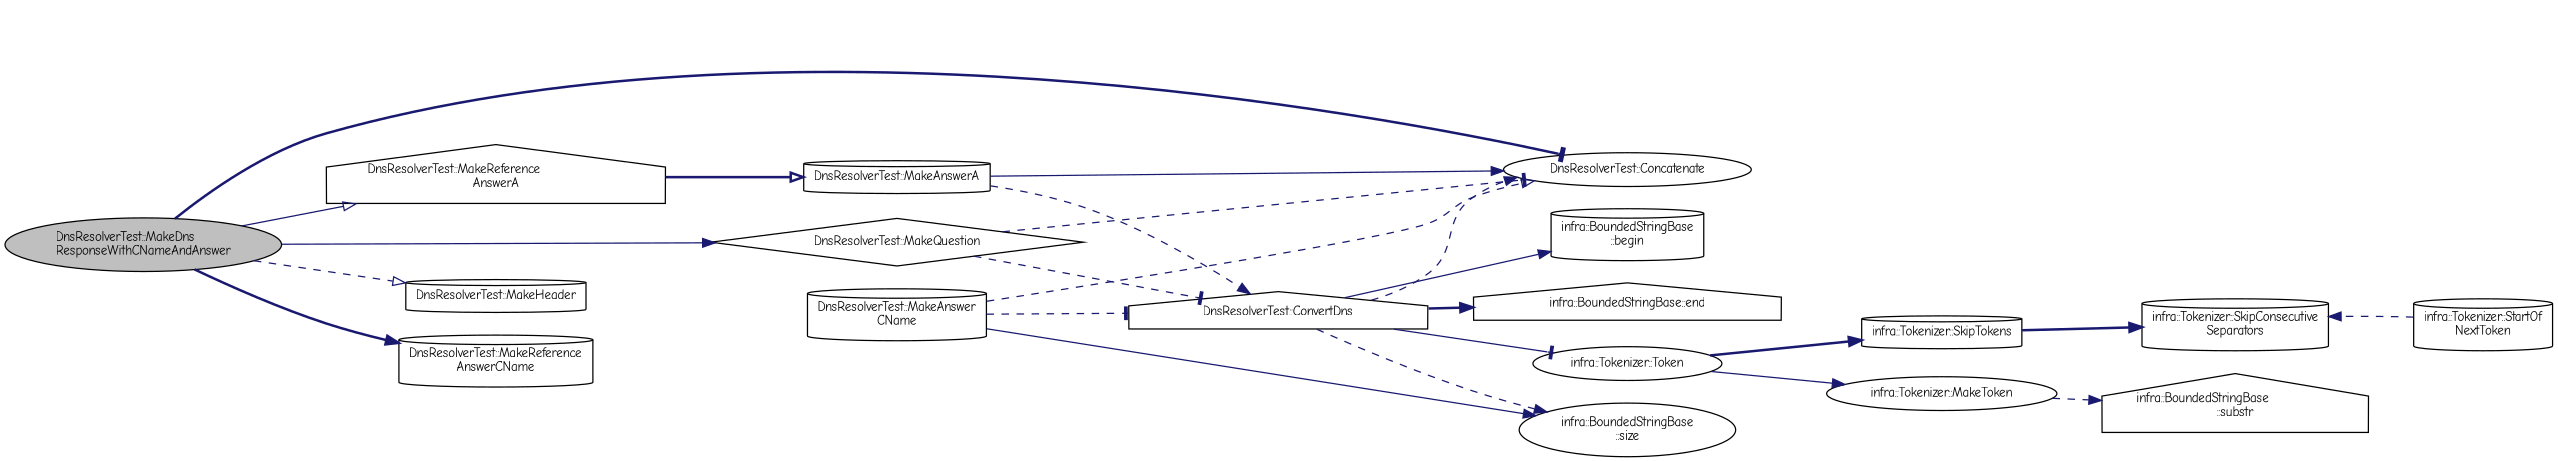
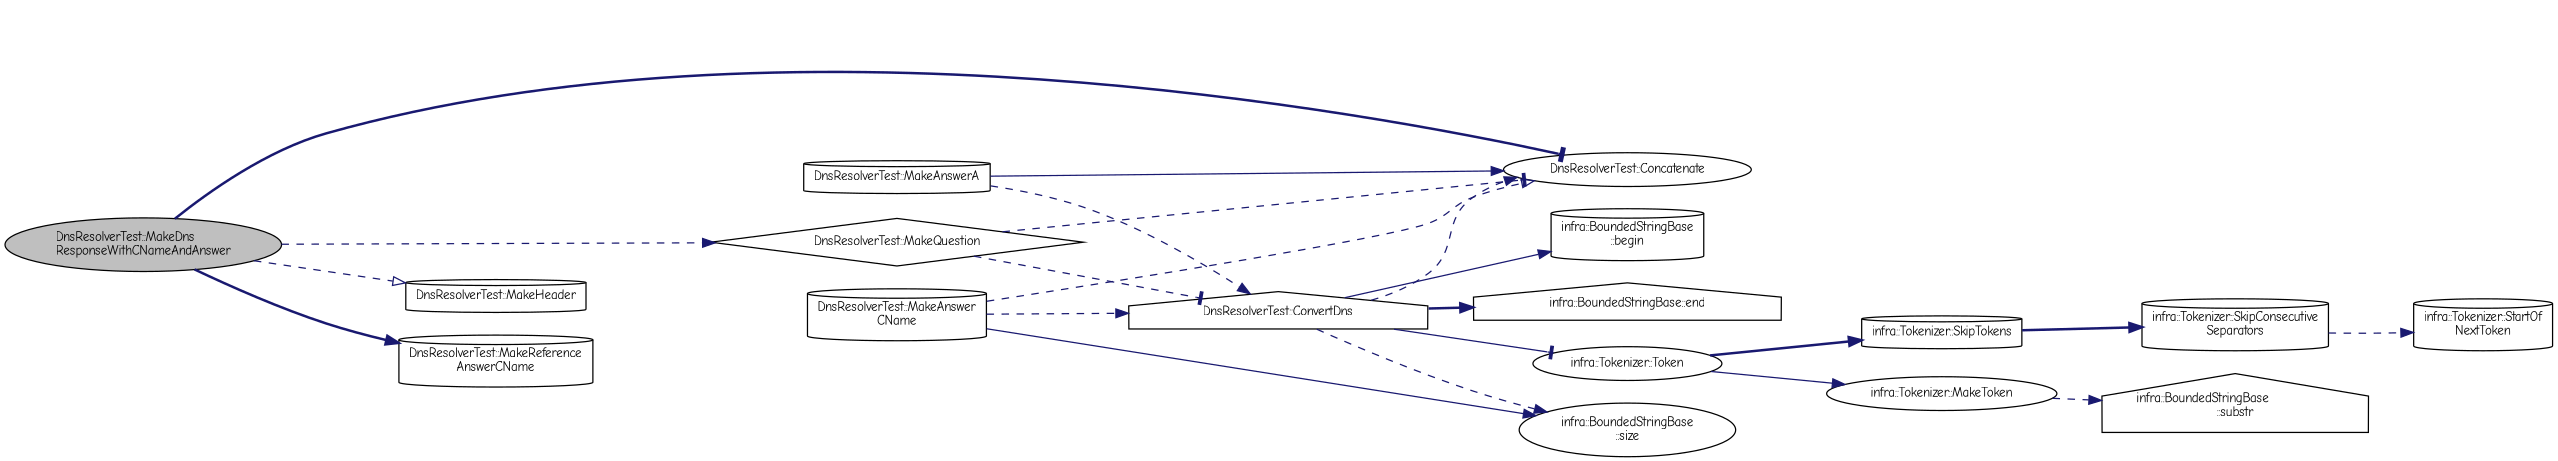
(496, 177) -> none
(492, 244) -> (492, 244)
(1054, 314) -> (1054, 314)
(2377, 316) -> (2365, 333)
